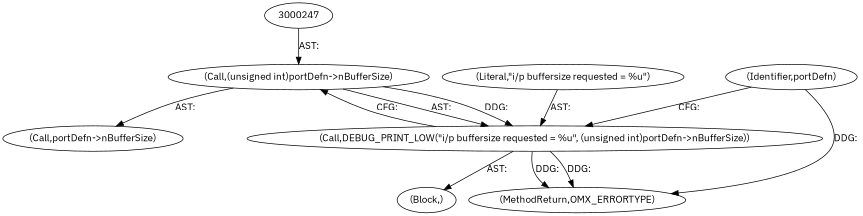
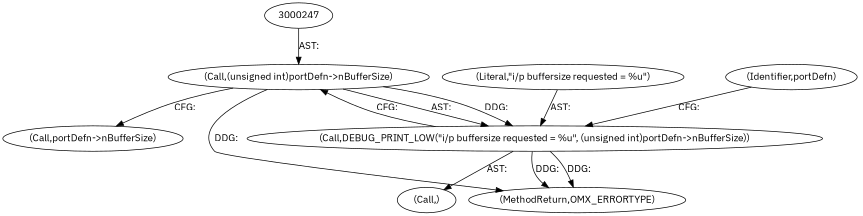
(186, 108) -> (186, 108)
(792, 172) -> (308, 167)
(427, 200) -> (427, 200)
